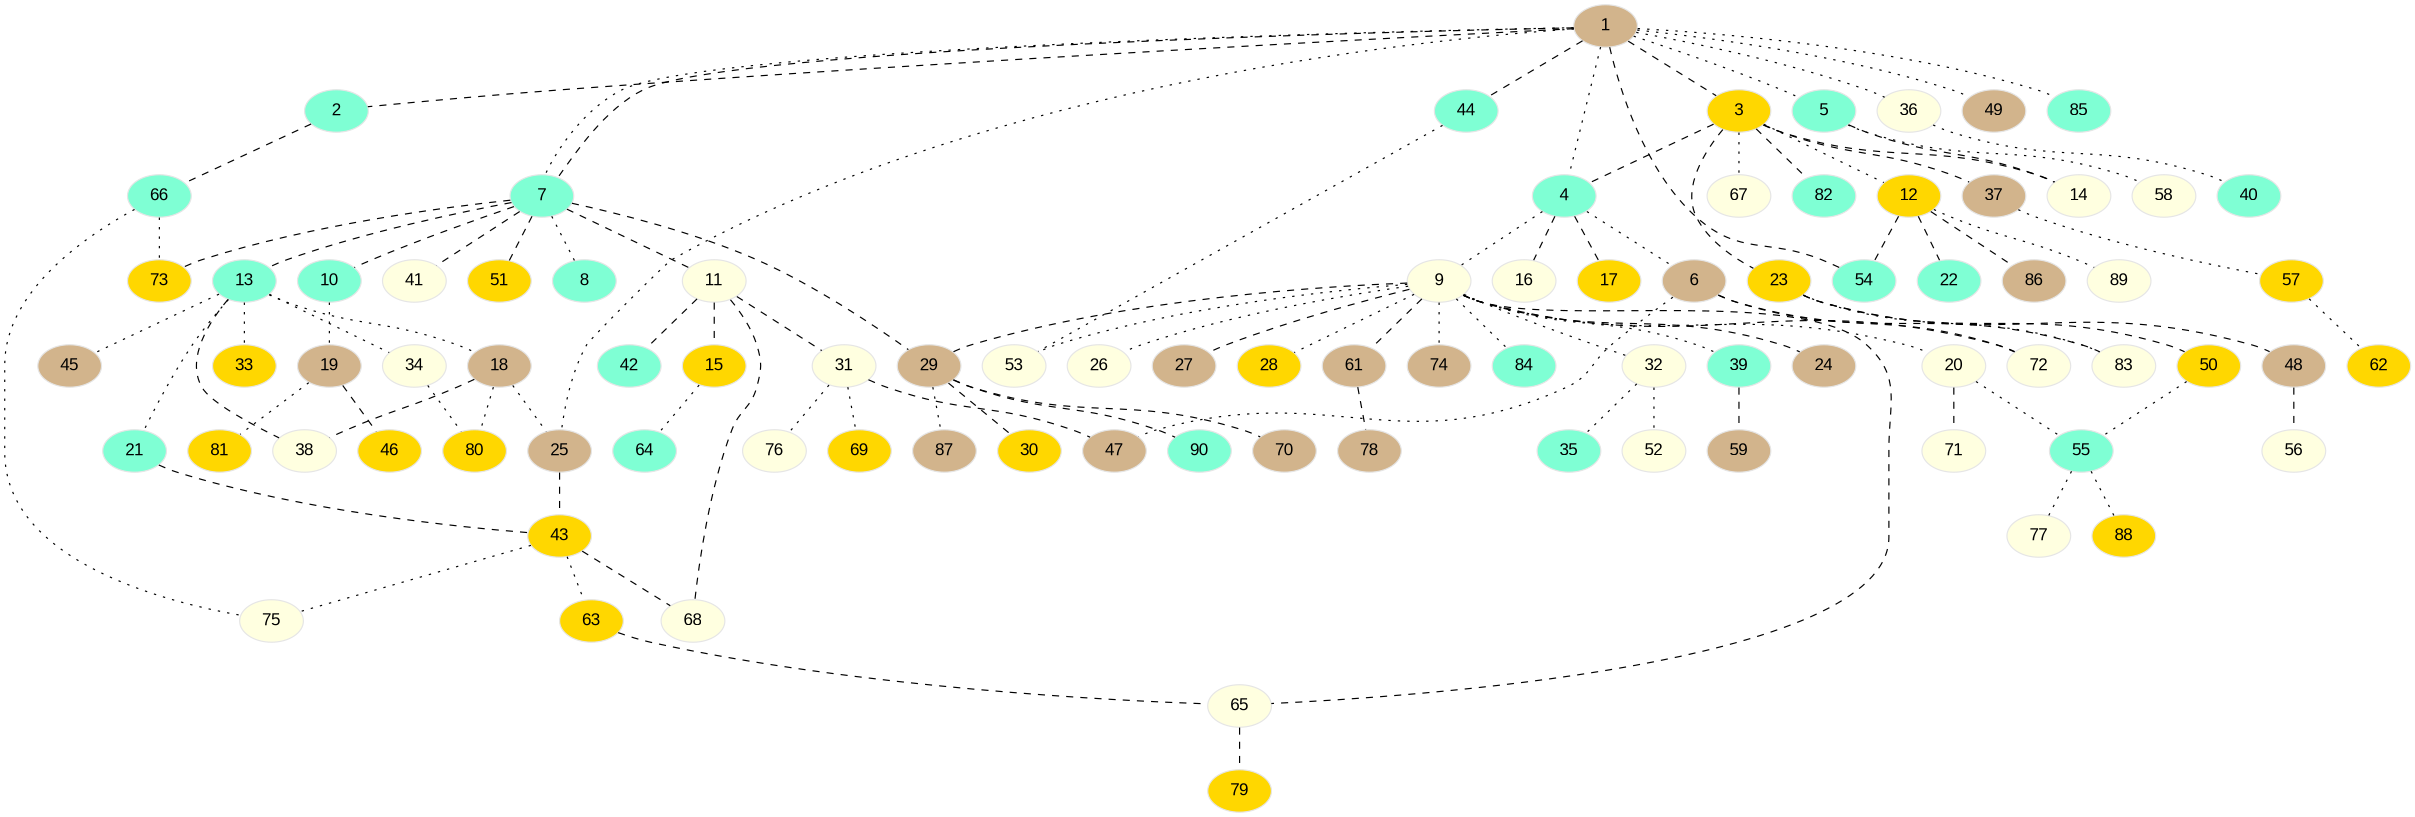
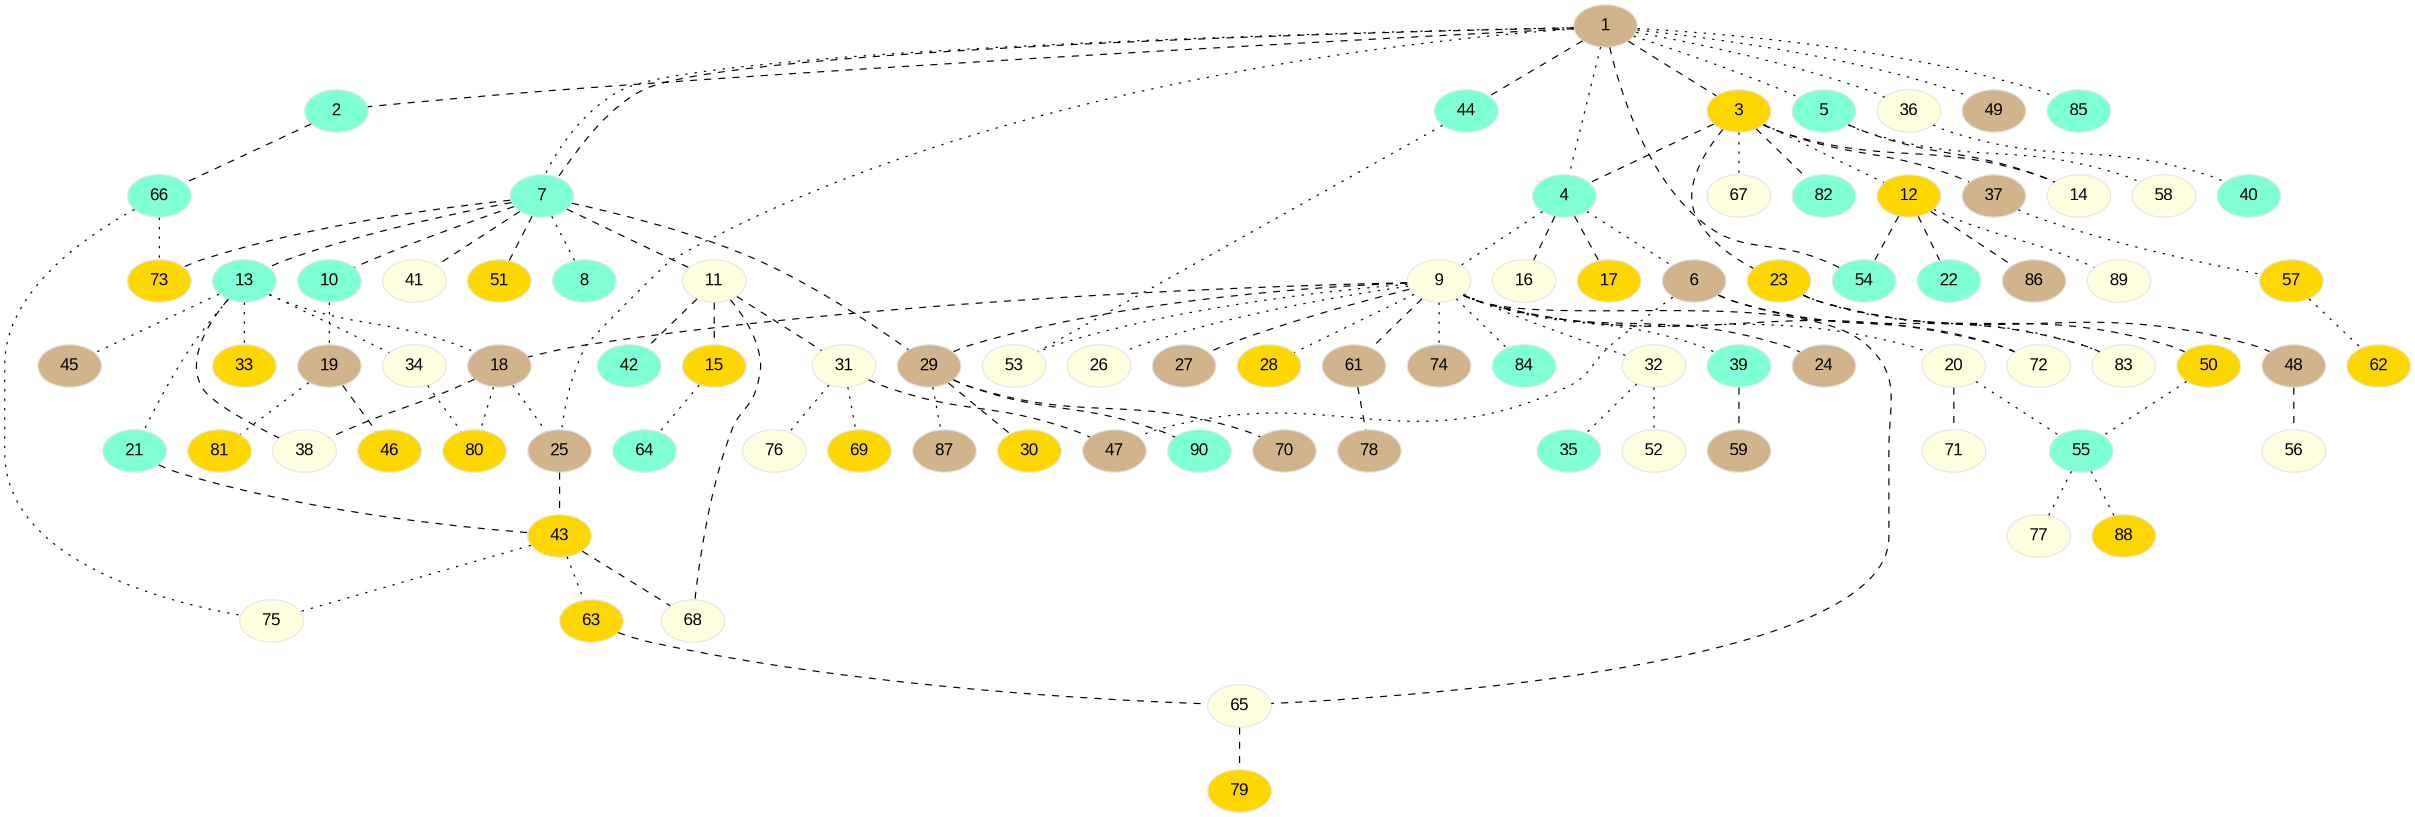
none -> (966, 304)
